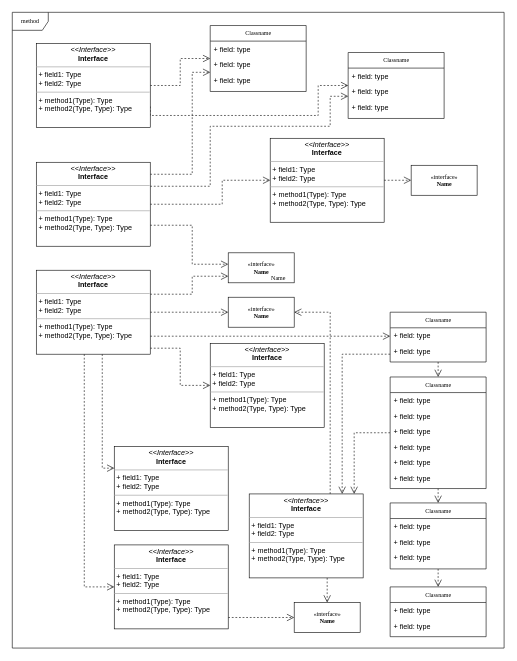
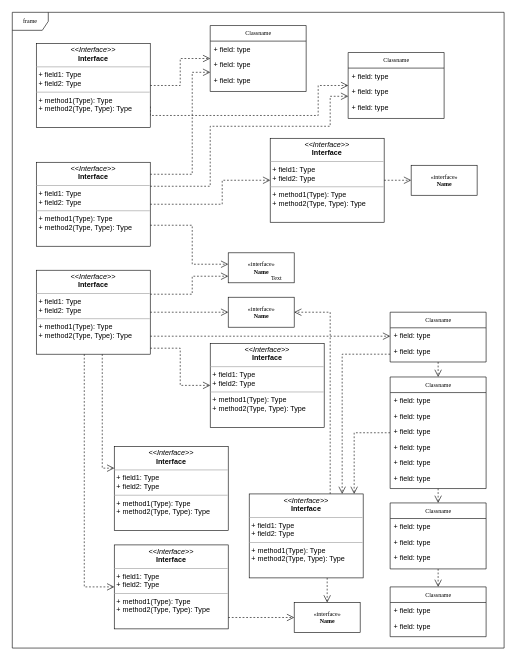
(30, 21) -> (30, 21)
(278, 278) -> (278, 278)
